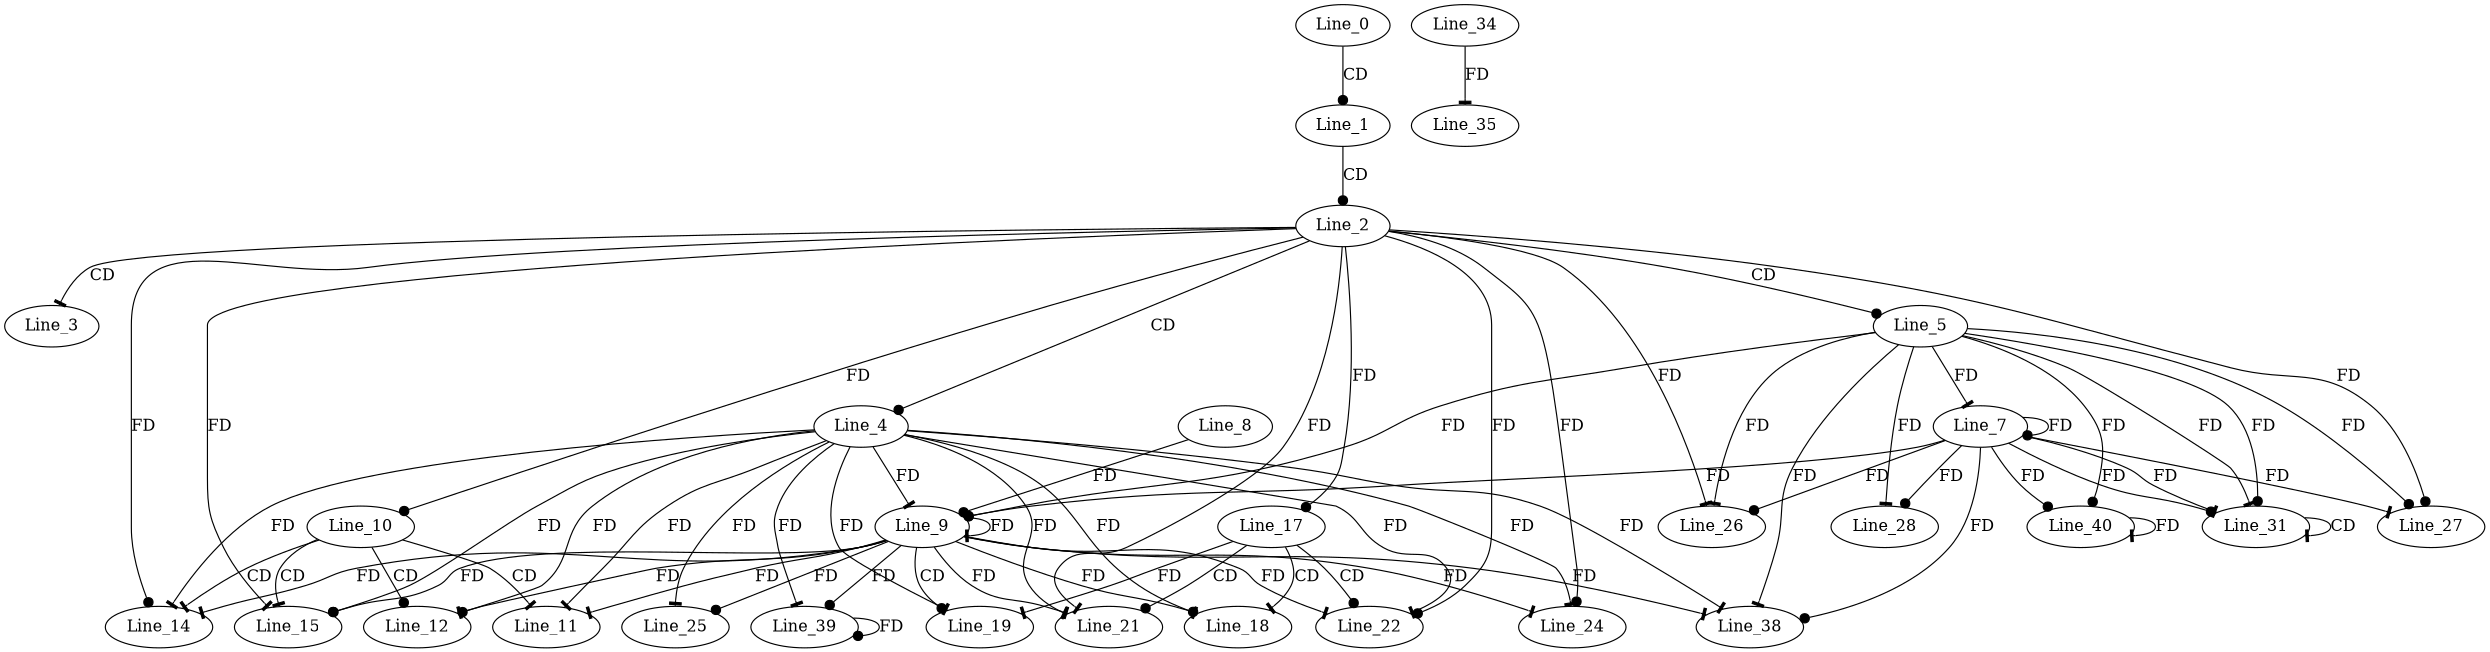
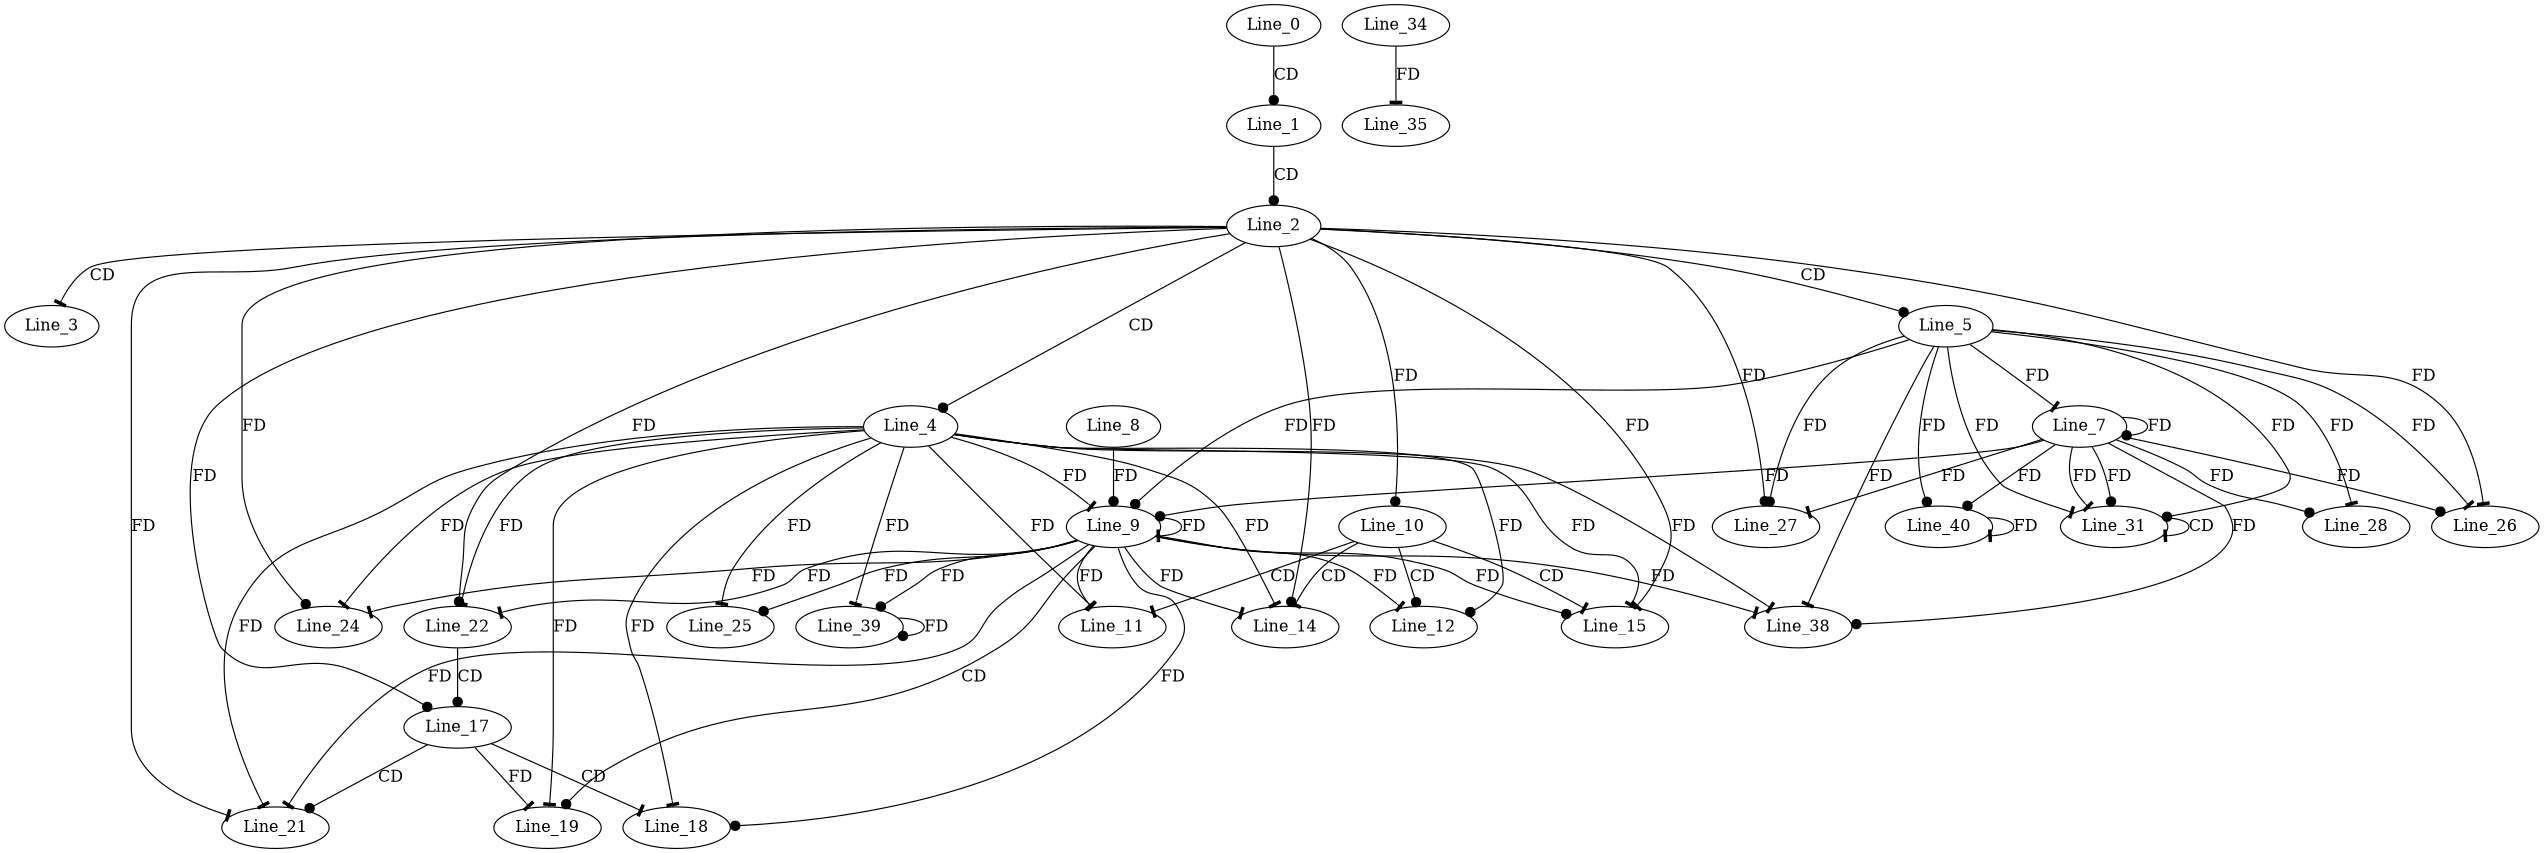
(565, 491) -> (1501, 473)
(1326, 570) -> (458, 673)
